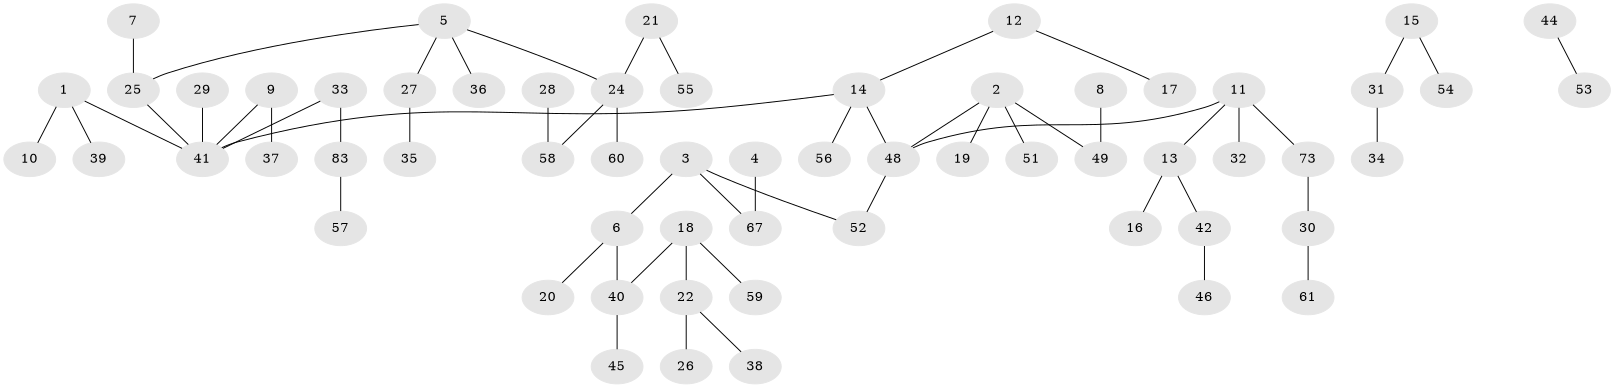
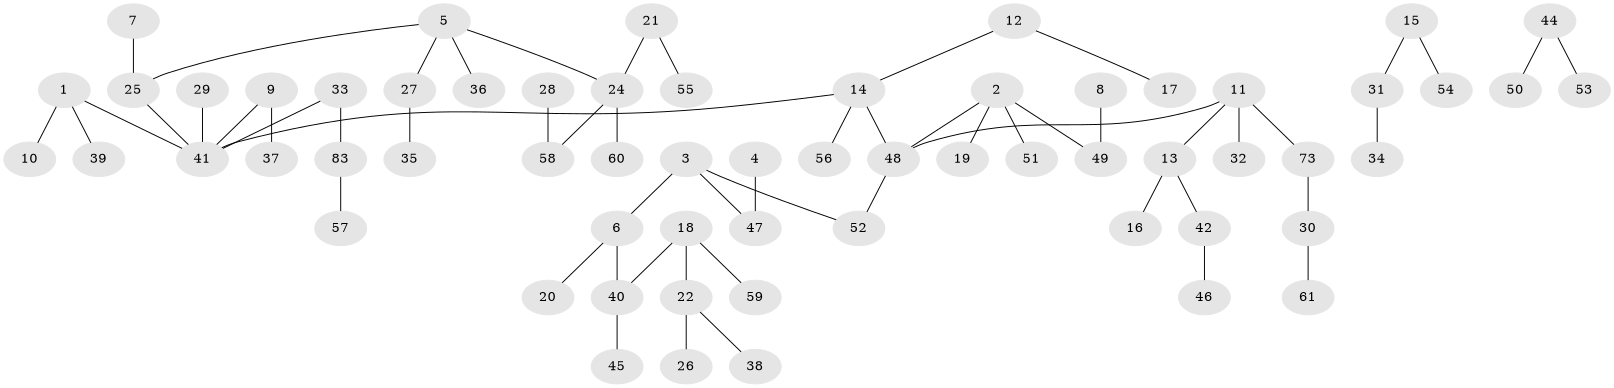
none -> (1515, 90)
(755, 228) -> (755, 228)
